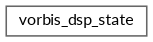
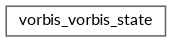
(76, 21) -> (86, 21)
